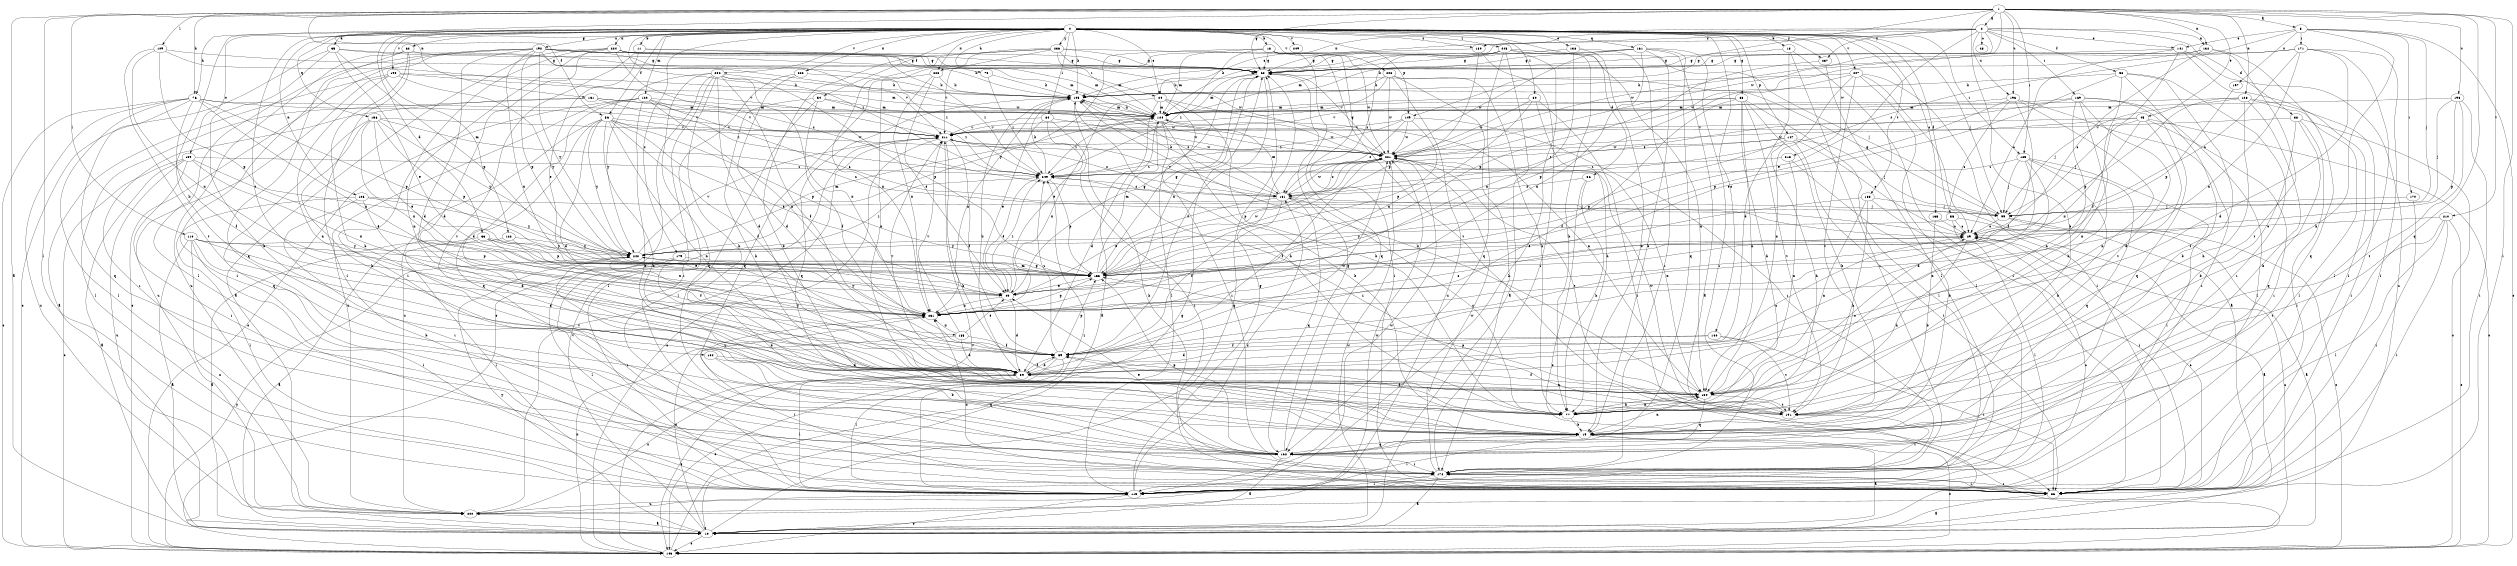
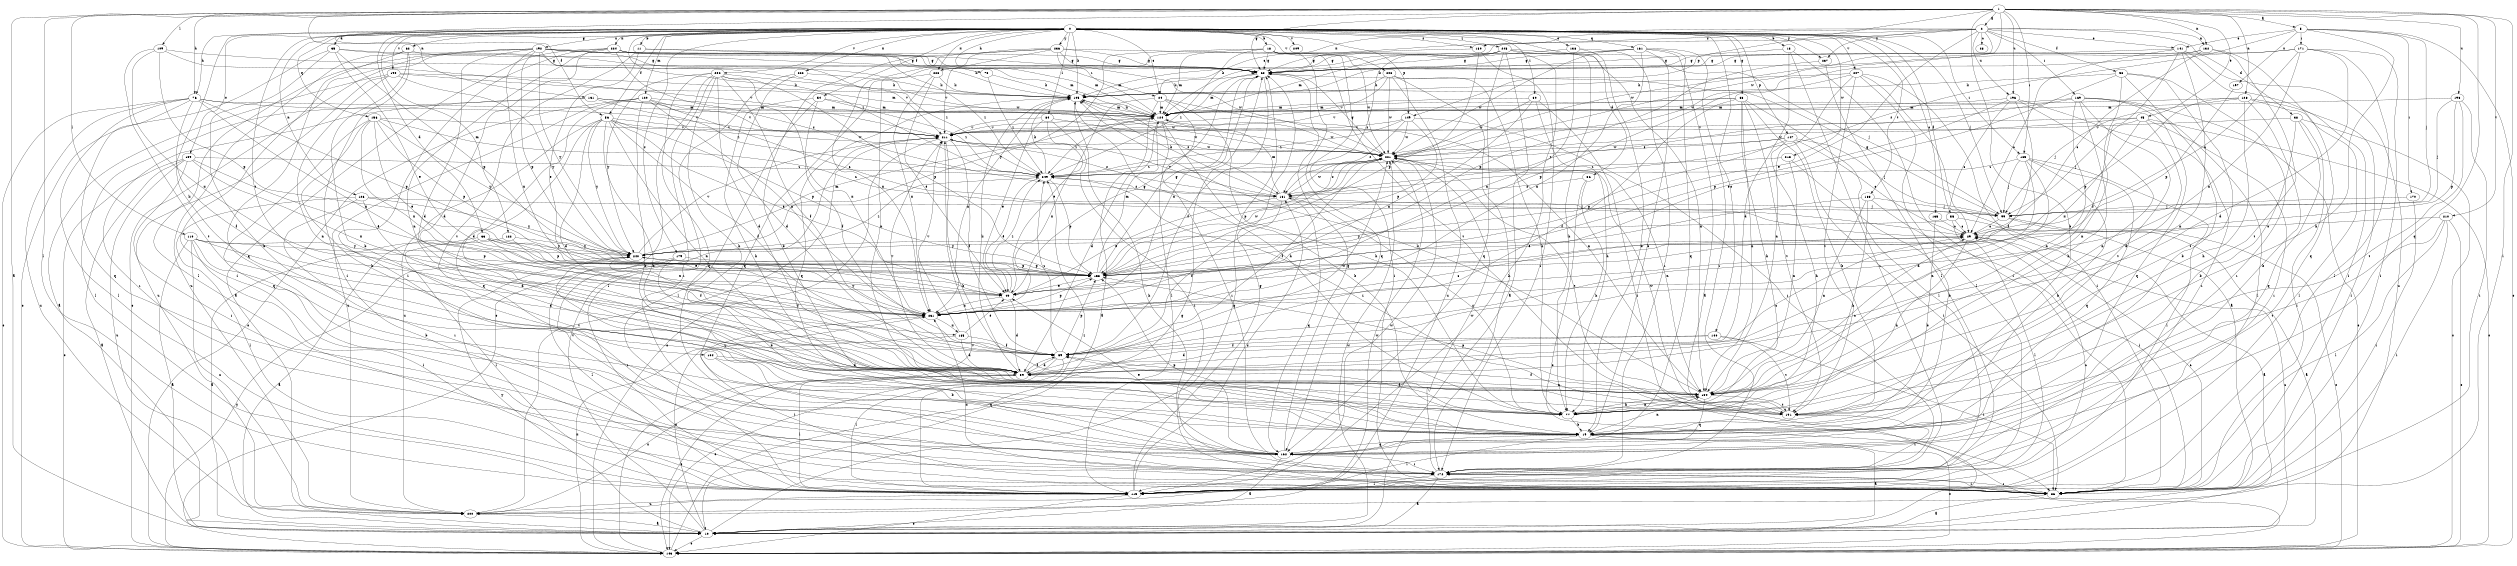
(1023, 266) -> (1023, 266)
none -> (2044, 307)
(946, 328) -> (947, 324)
none -> (2339, 541)
